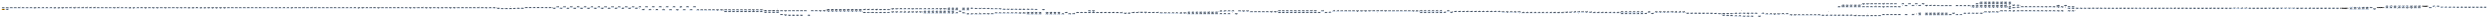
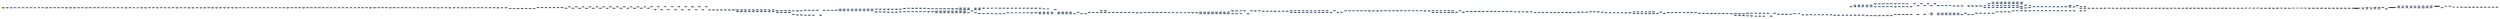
none -> (11, 8)
